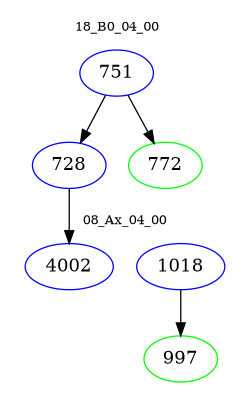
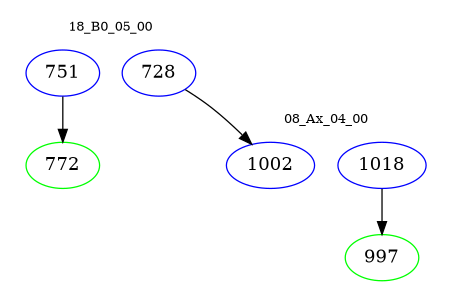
(117, 28) -> (111, 28)
(96, 113) -> none
(69, 267) -> (270, 165)
